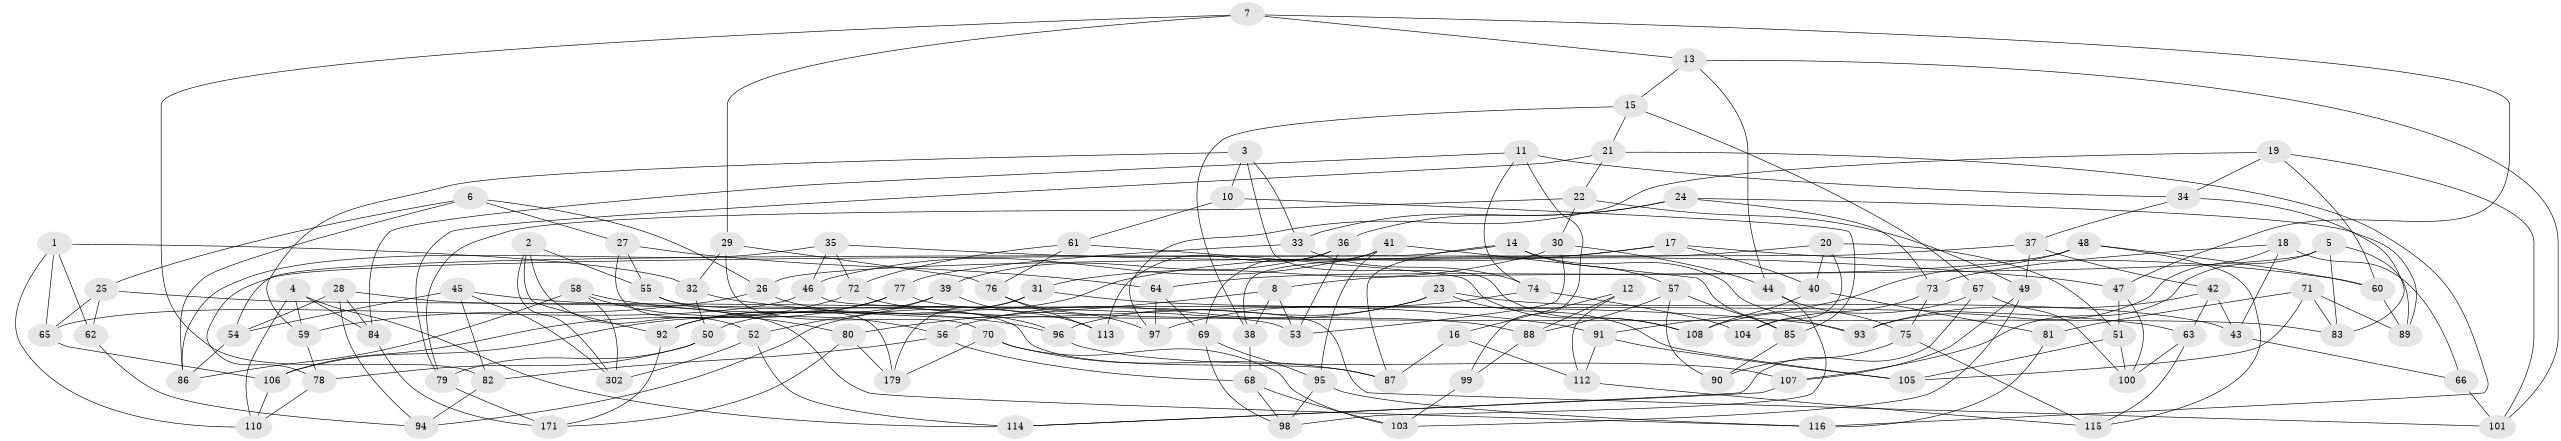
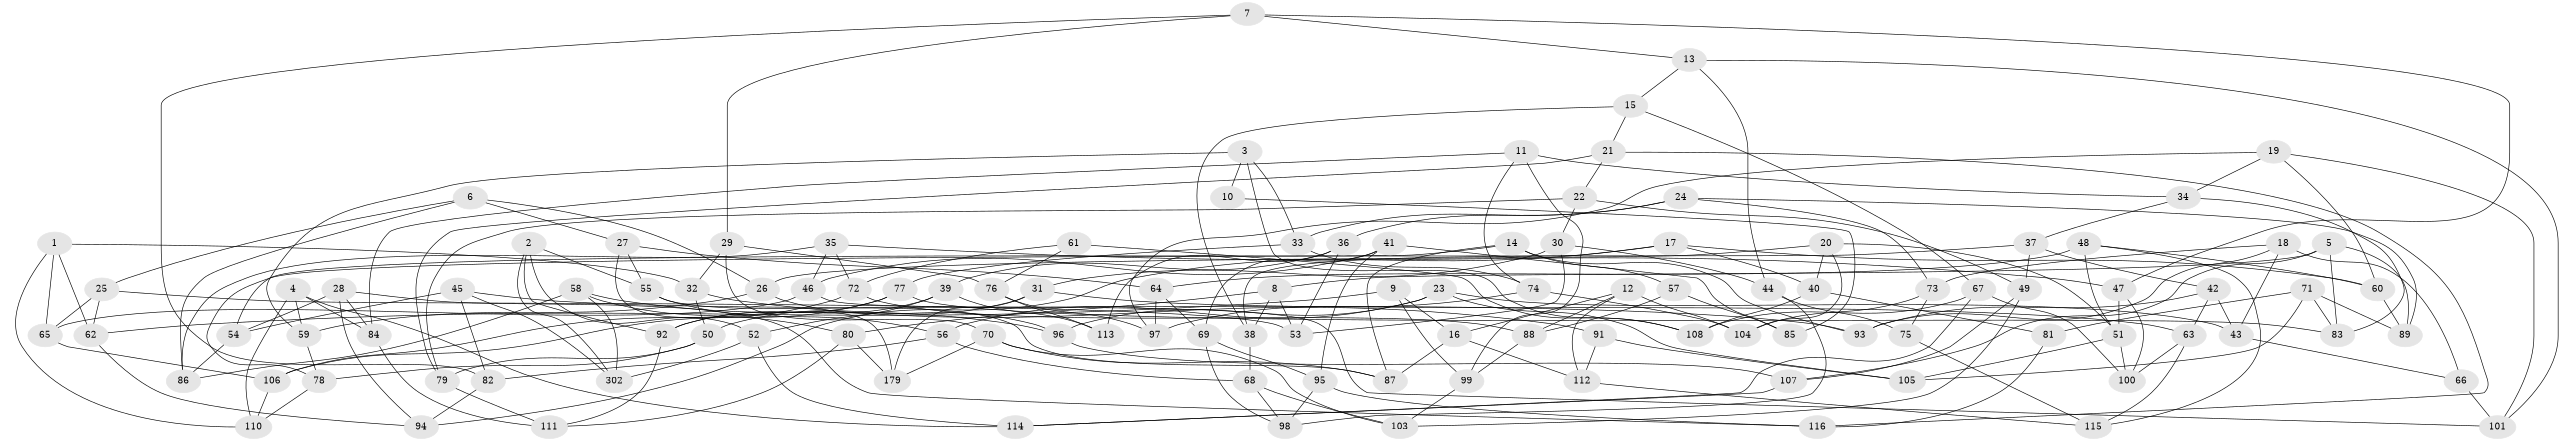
(1151, 221) -> none
none -> (1393, 289)
(1867, 292) -> (2093, 292)
none -> (1685, 312)
(1717, 381) -> none
(549, 427) -> (549, 427)
